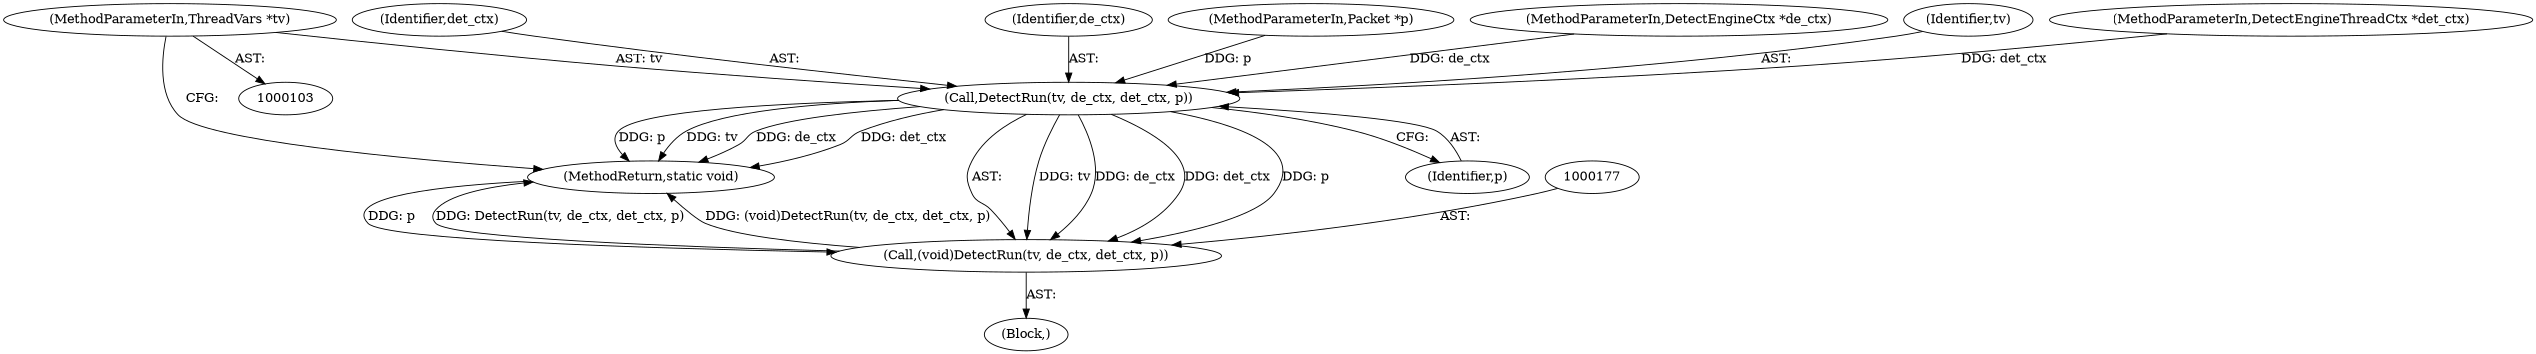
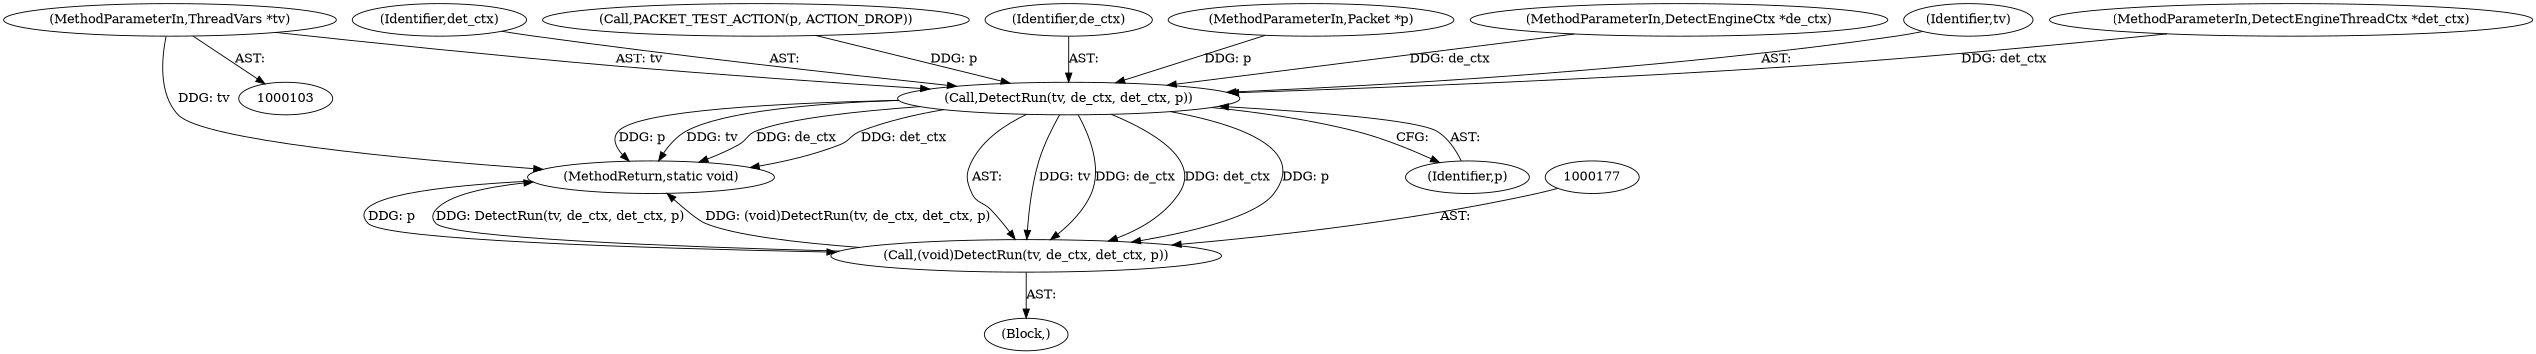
none -> (756, 20)
(204, 99) -> (204, 99)
